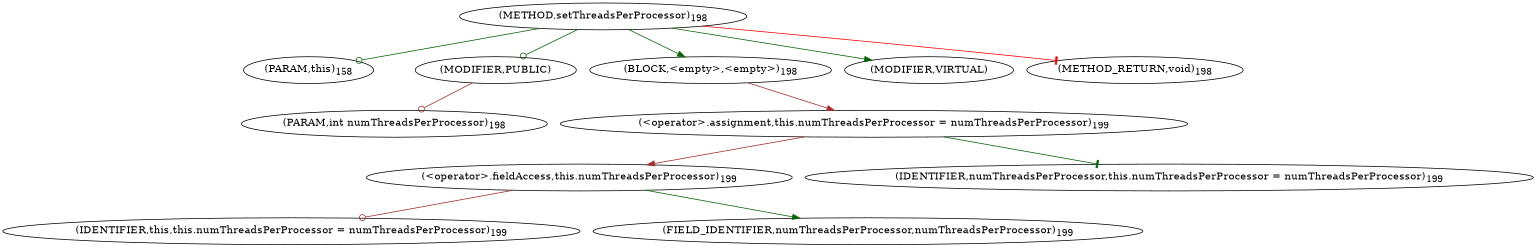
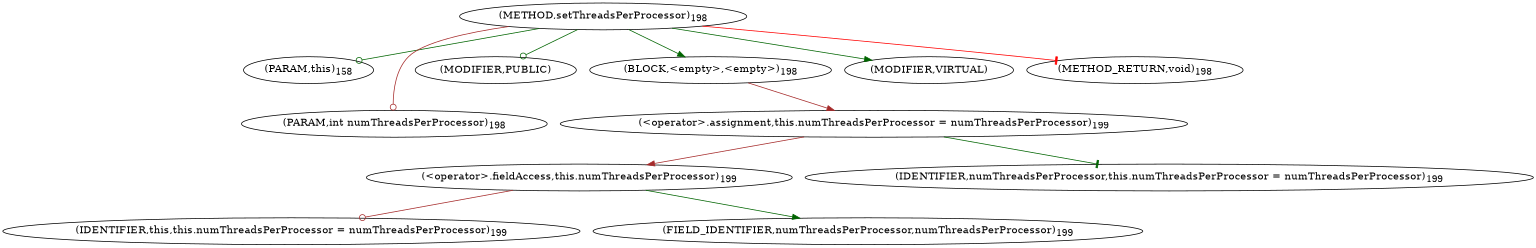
(448, 95) -> (436, 42)
